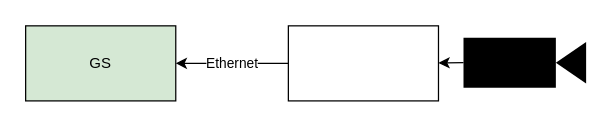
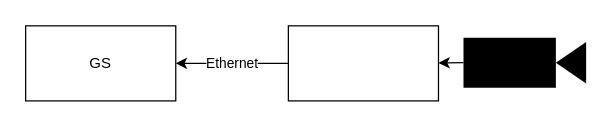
(101, 63) -> (101, 63)
